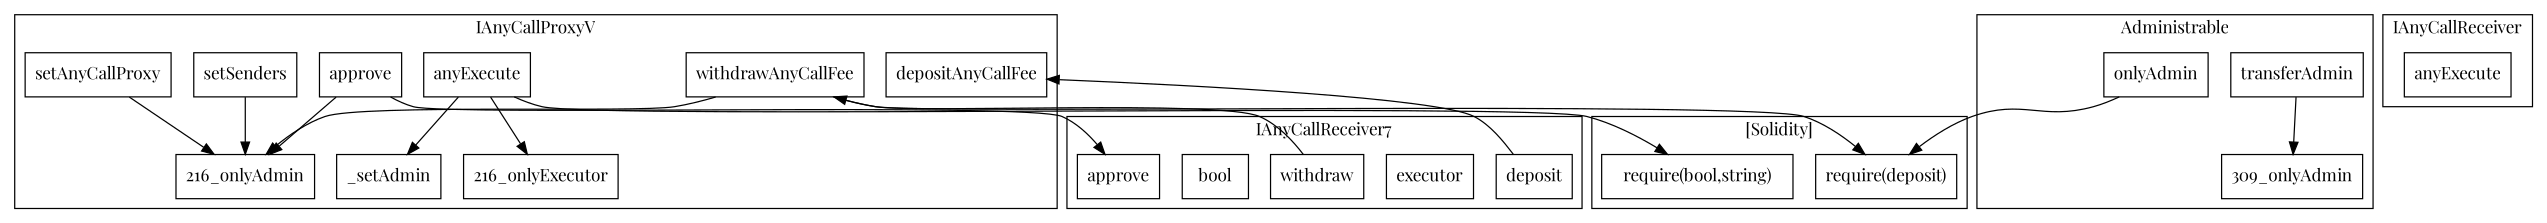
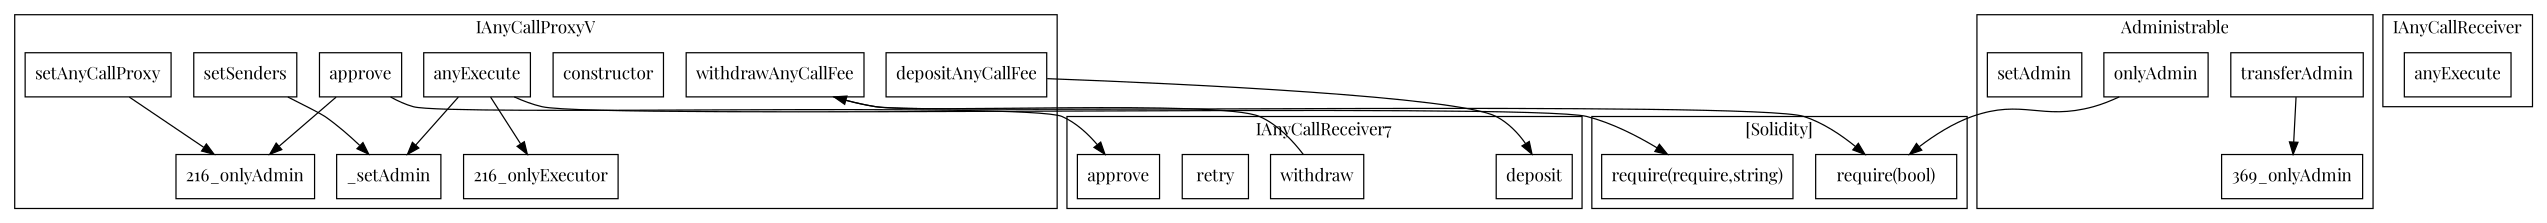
none -> (608, 75)
none -> (2035, 75)
(1295, 93) -> (1293, 91)
(391, 110) -> none
(245, 120) -> (326, 117)
(1215, 177) -> (1215, 177)
(1430, 177) -> none
(1697, 177) -> (1697, 177)
(1886, 177) -> (1886, 177)
(2292, 177) -> (2292, 177)
